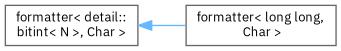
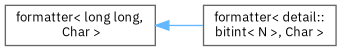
(169, 25) -> (186, 25)
